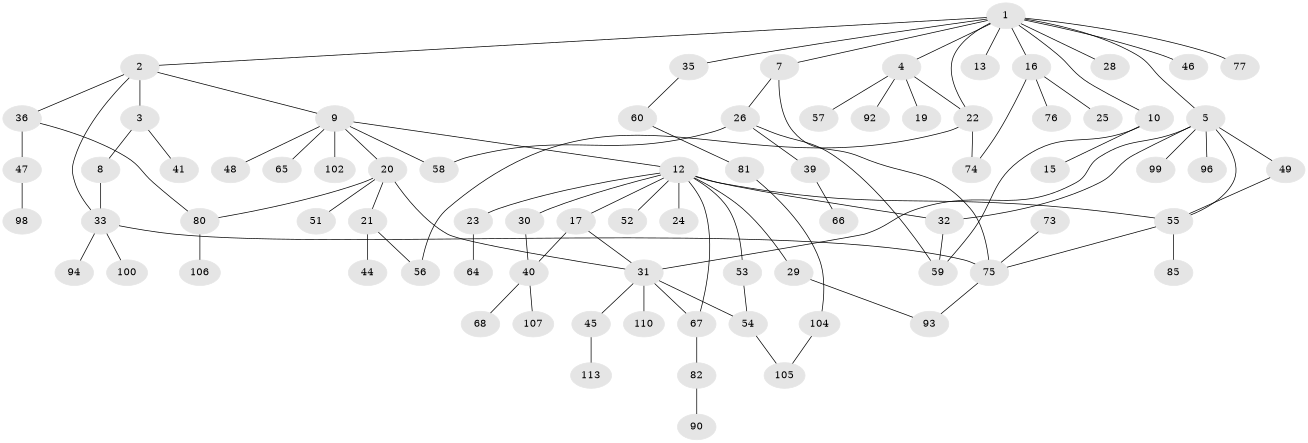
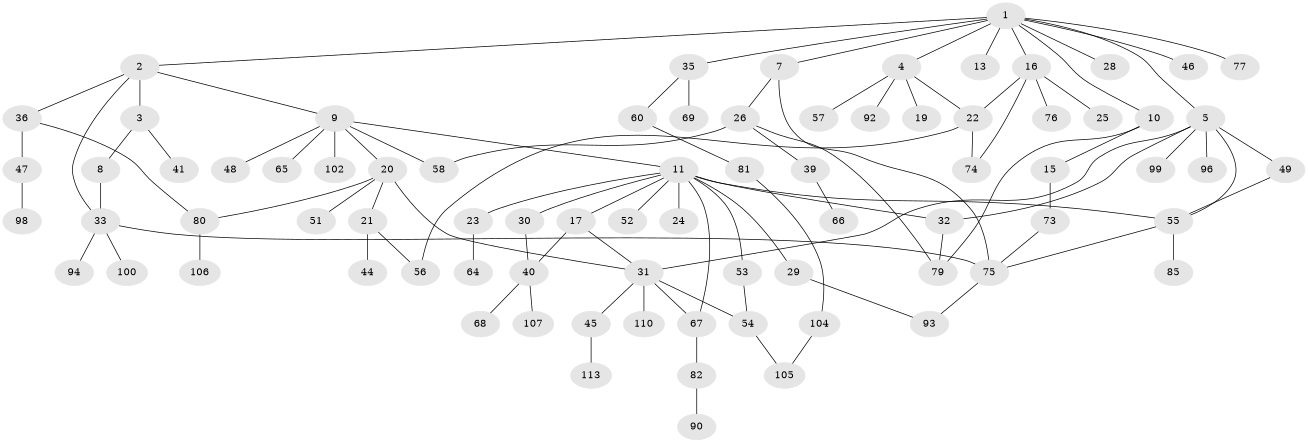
(953, 58) -> (1002, 93)
none -> (689, 119)
(679, 170) -> (679, 170)
none -> (1050, 196)
(938, 273) -> (938, 273)
